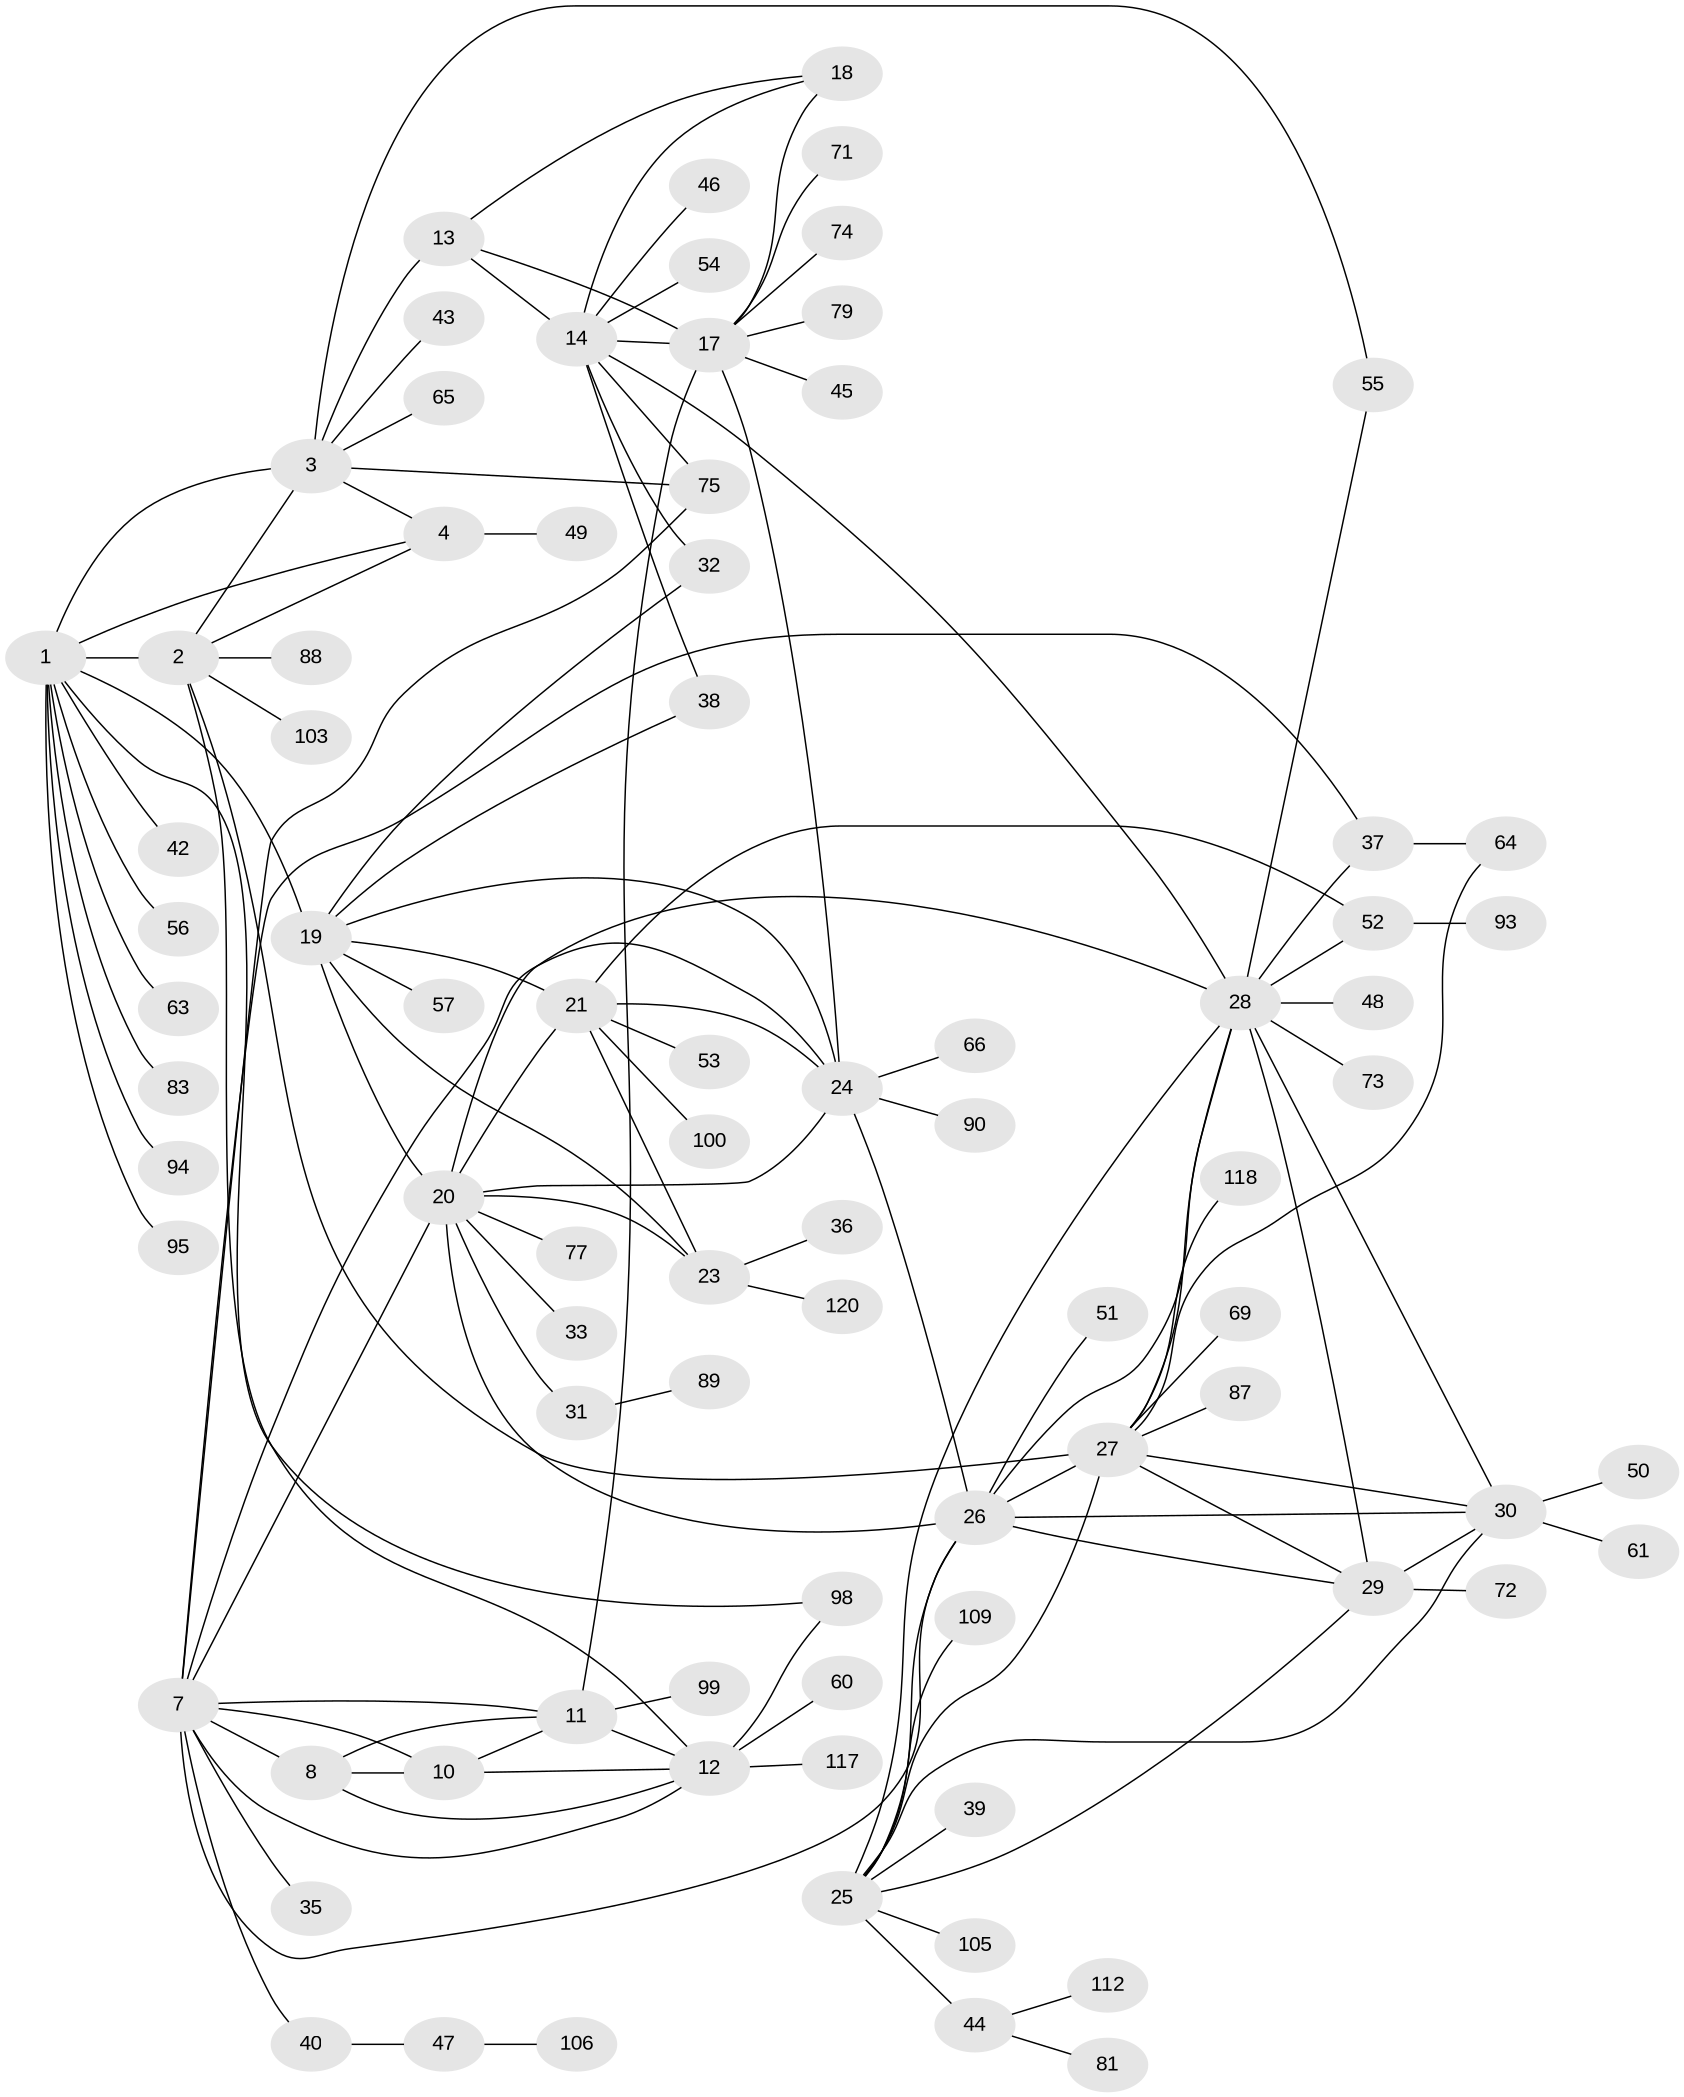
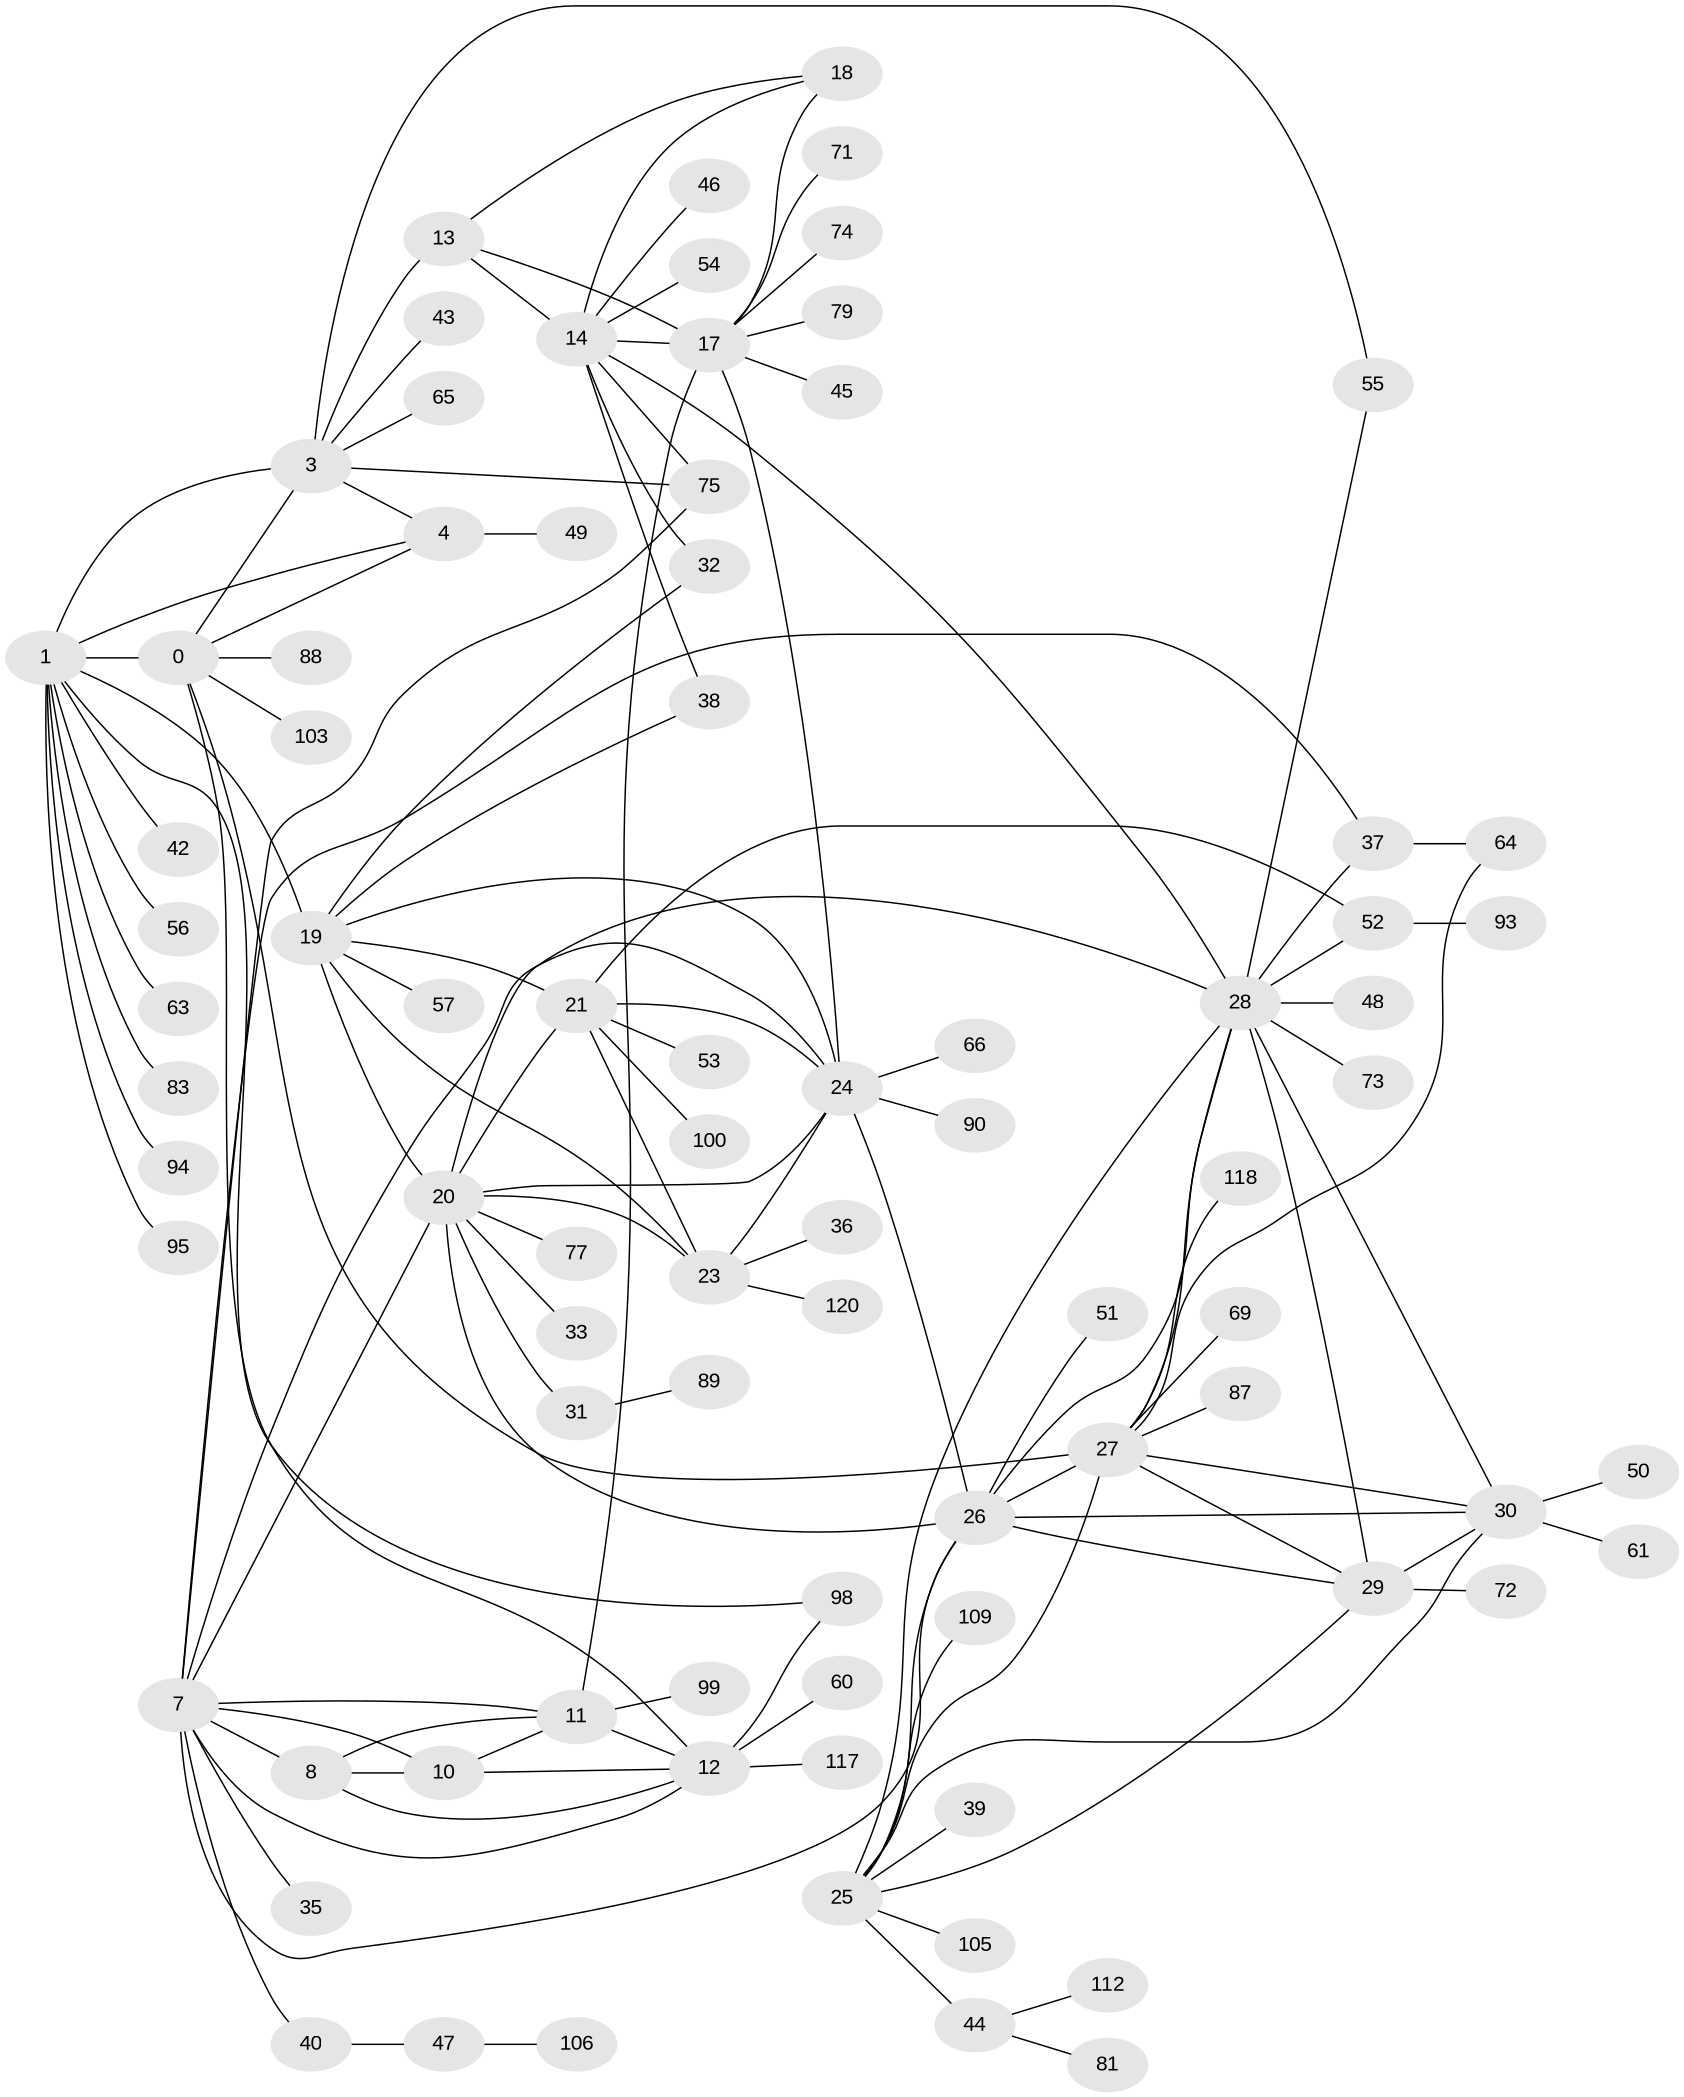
(178, 658) -> (178, 658)
none -> (780, 1185)
